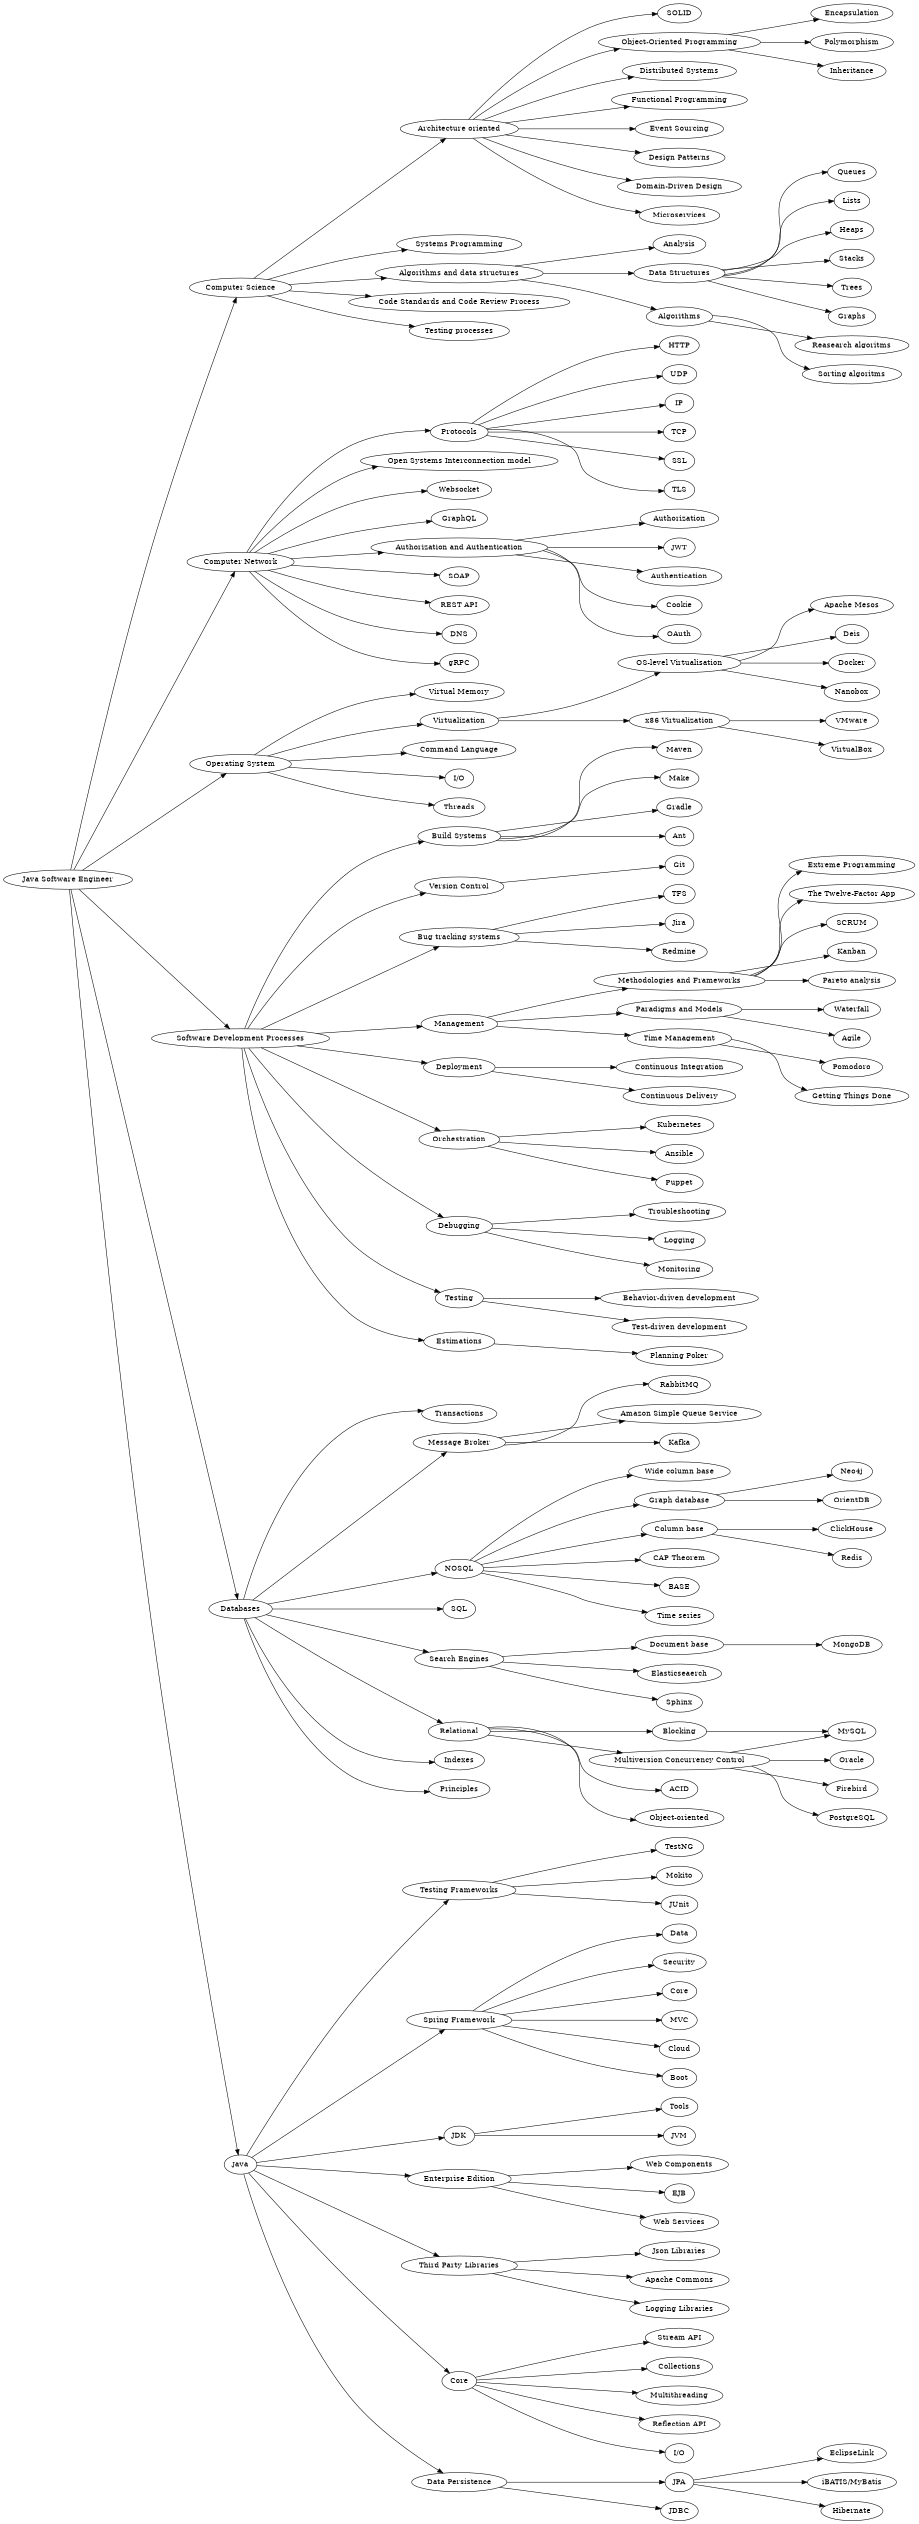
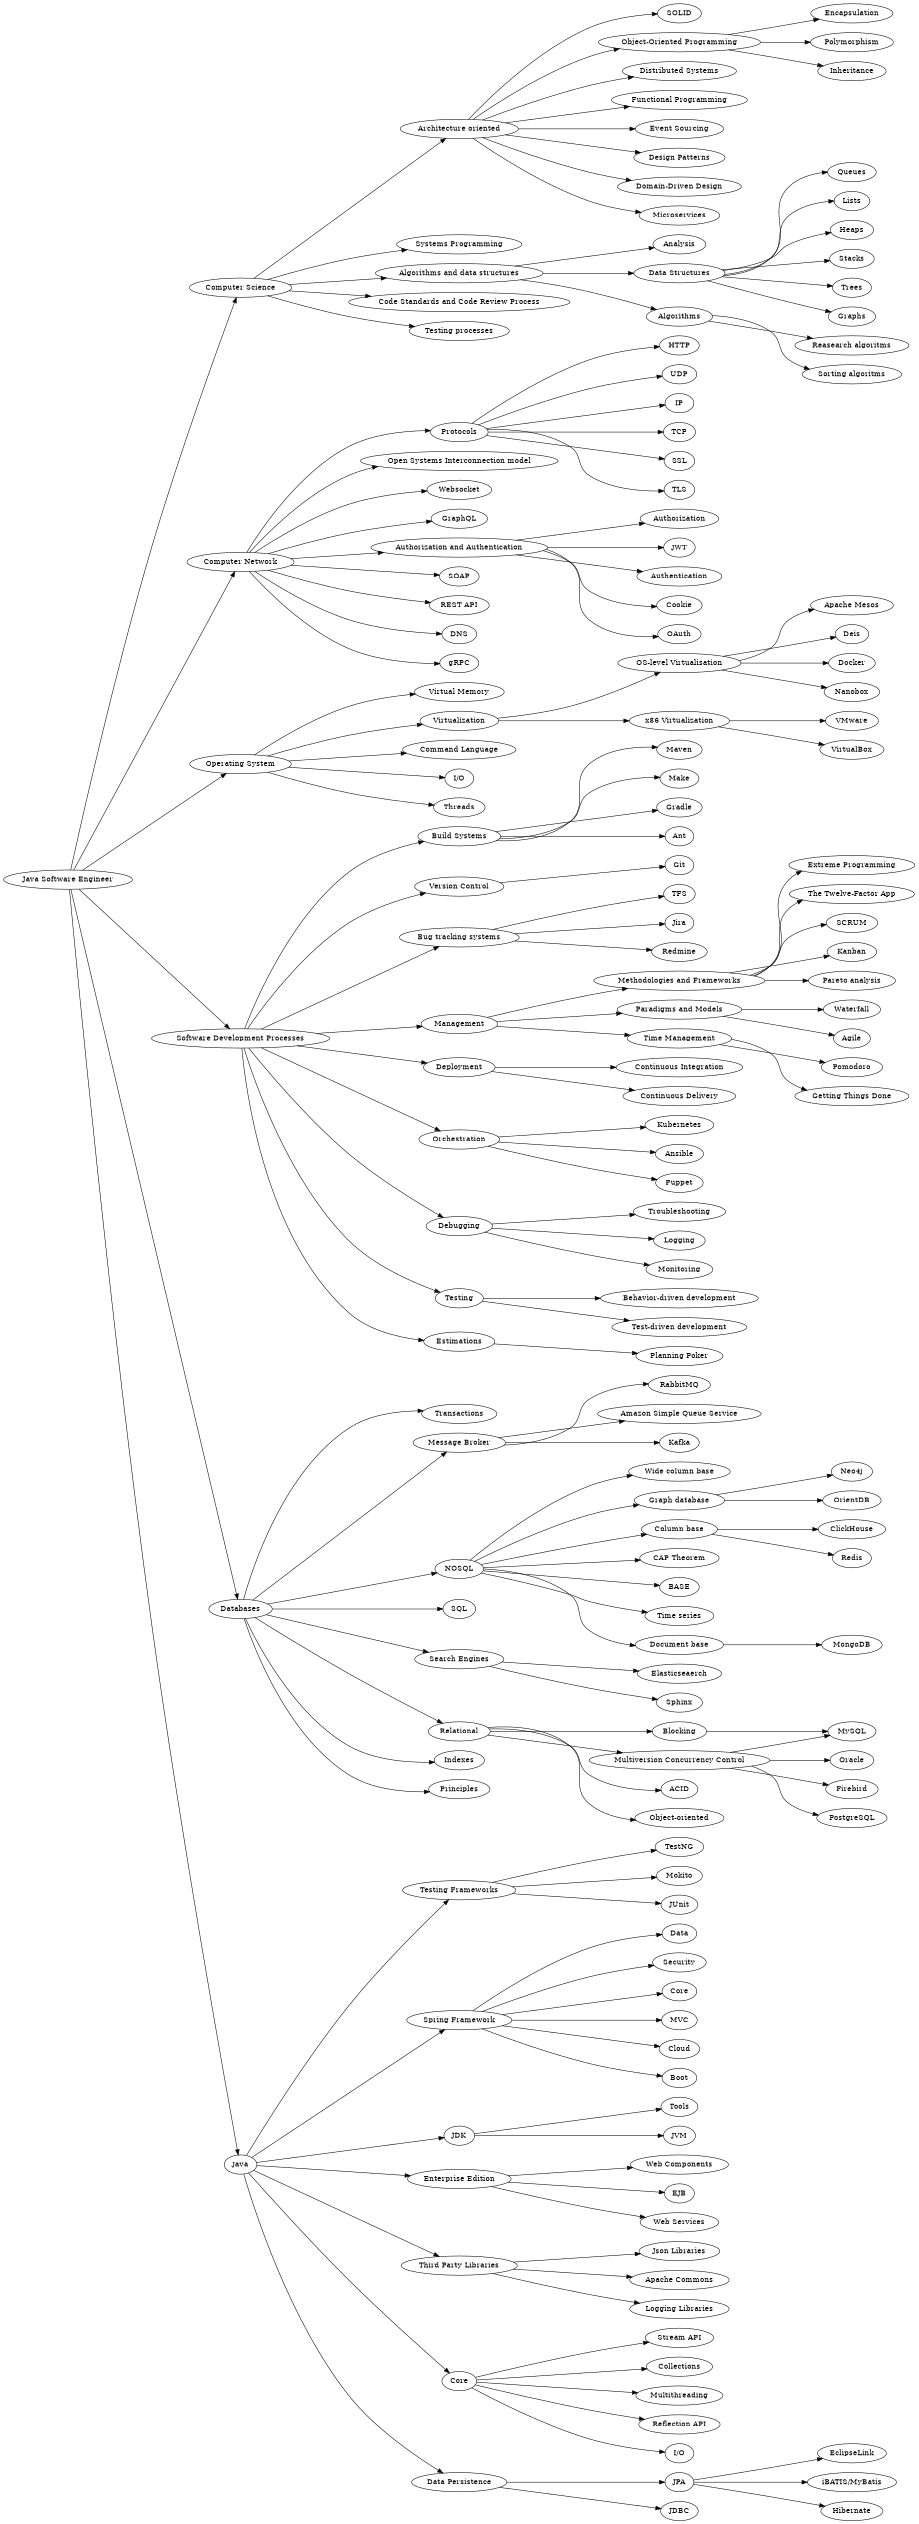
(567, 1652) -> (560, 1588)
